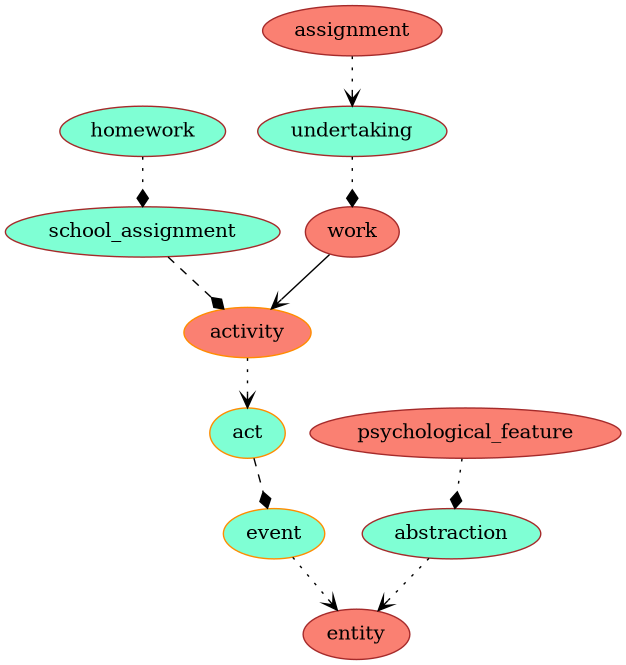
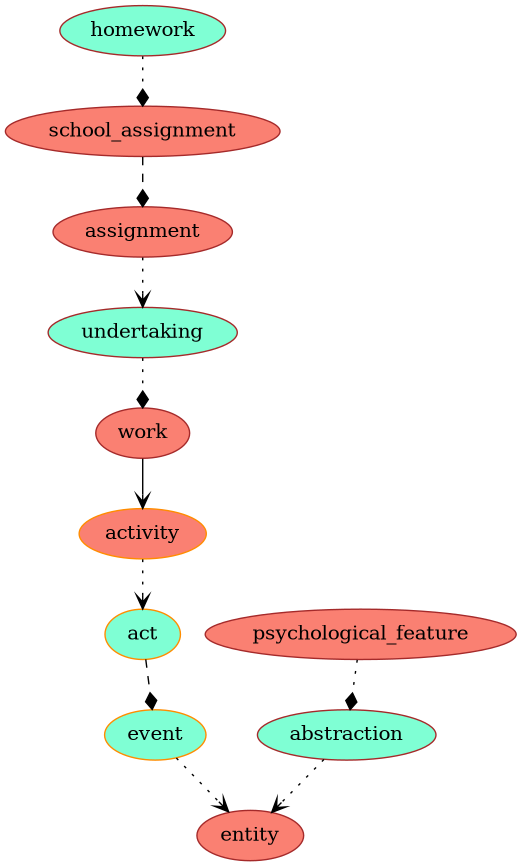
(143, 232) -> (143, 131)
(190, 277) -> (143, 173)
